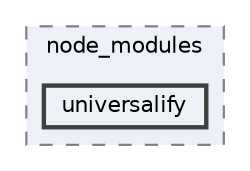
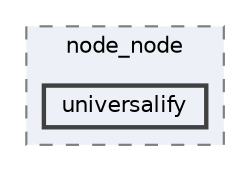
(125, 47) -> (125, 47)
